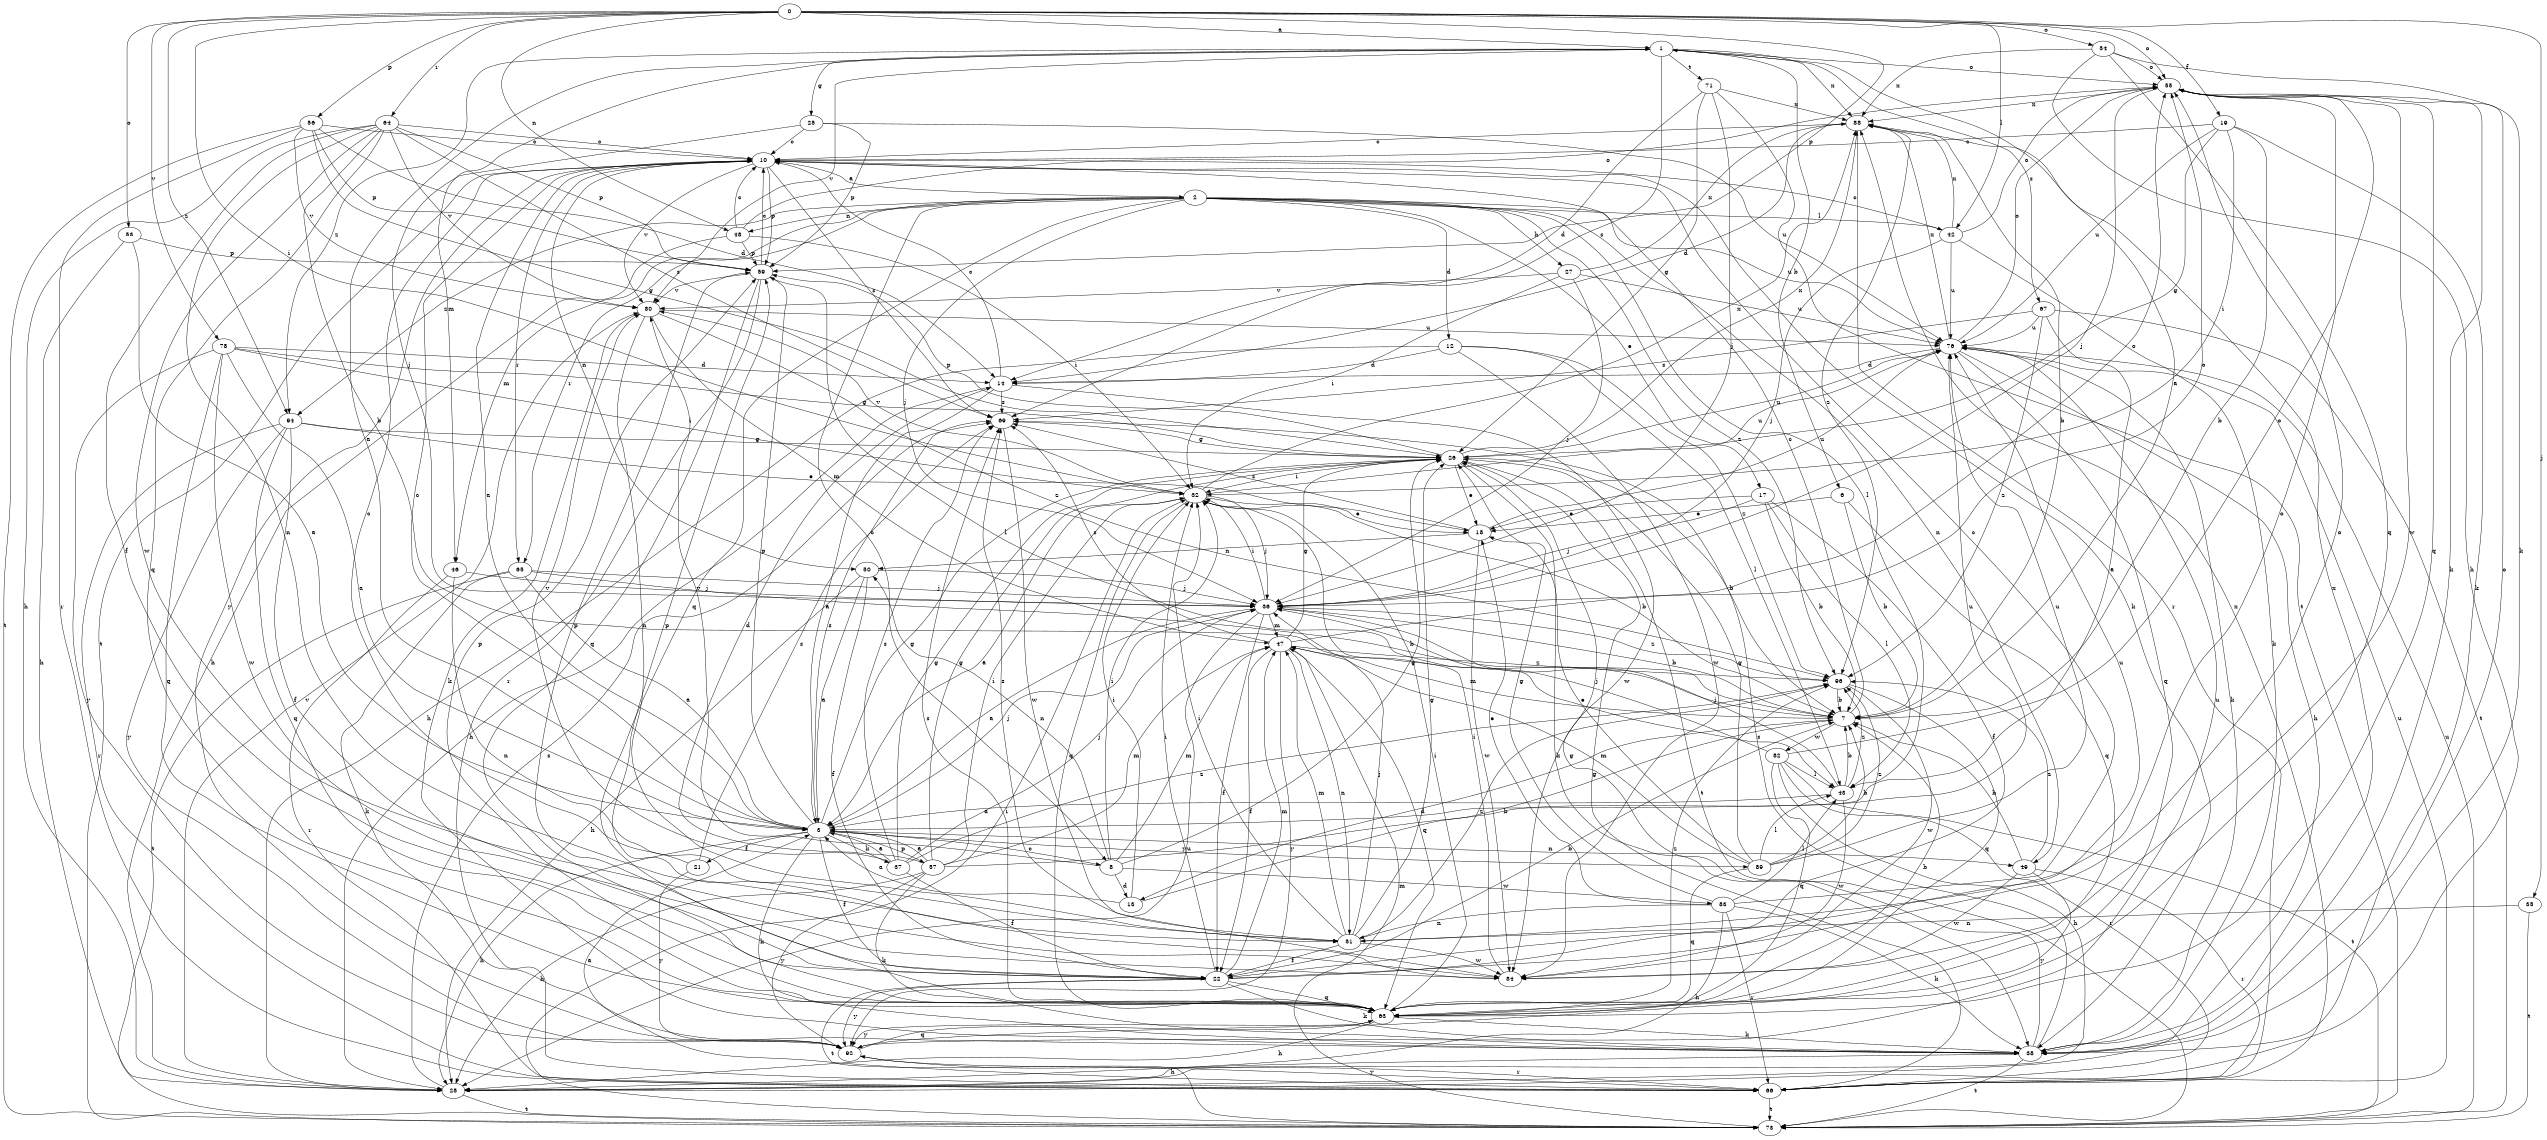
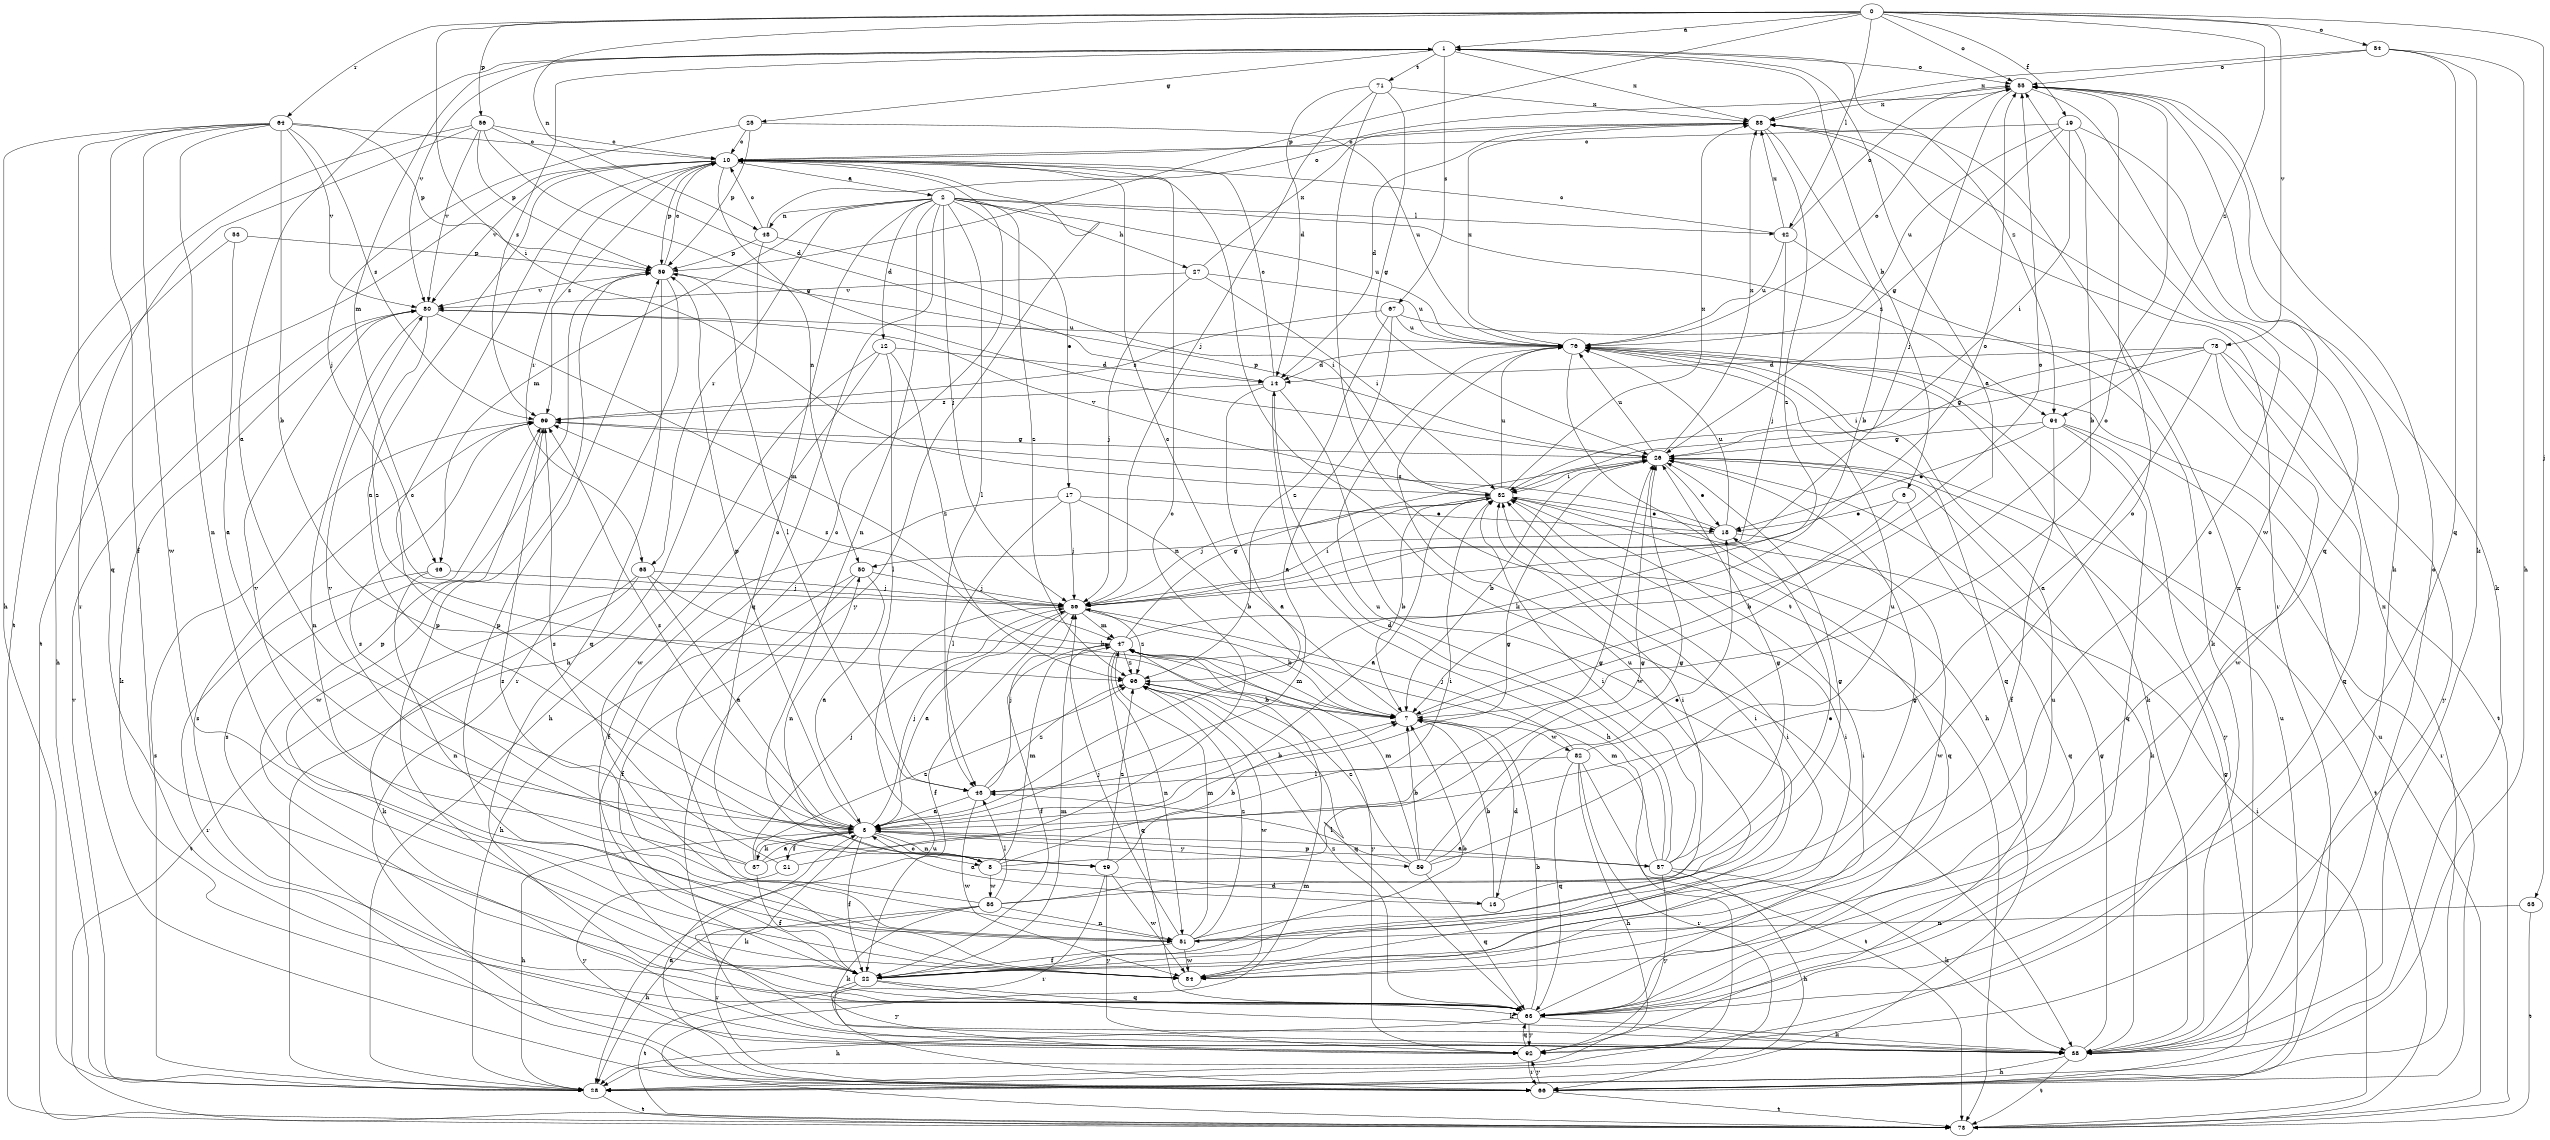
(150, 26) -> none
